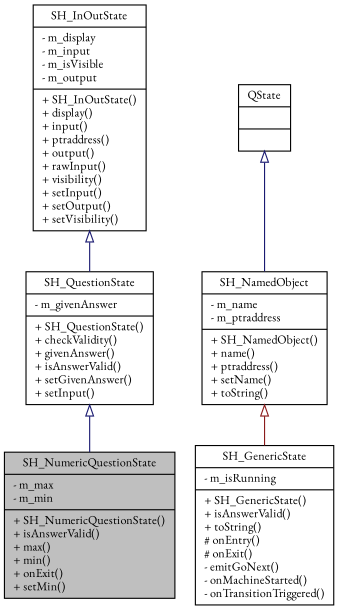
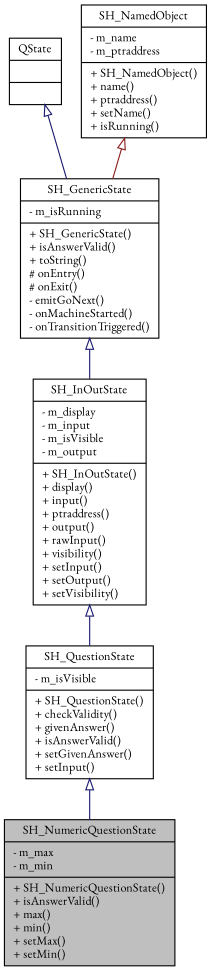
(265, 217) -> (57, 147)
(76, 304) -> (66, 679)
none -> (90, 364)
(240, 393) -> (125, 126)
(39, 573) -> (40, 941)
